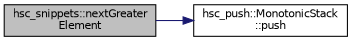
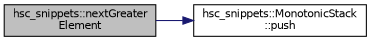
(271, 21) -> (280, 21)
